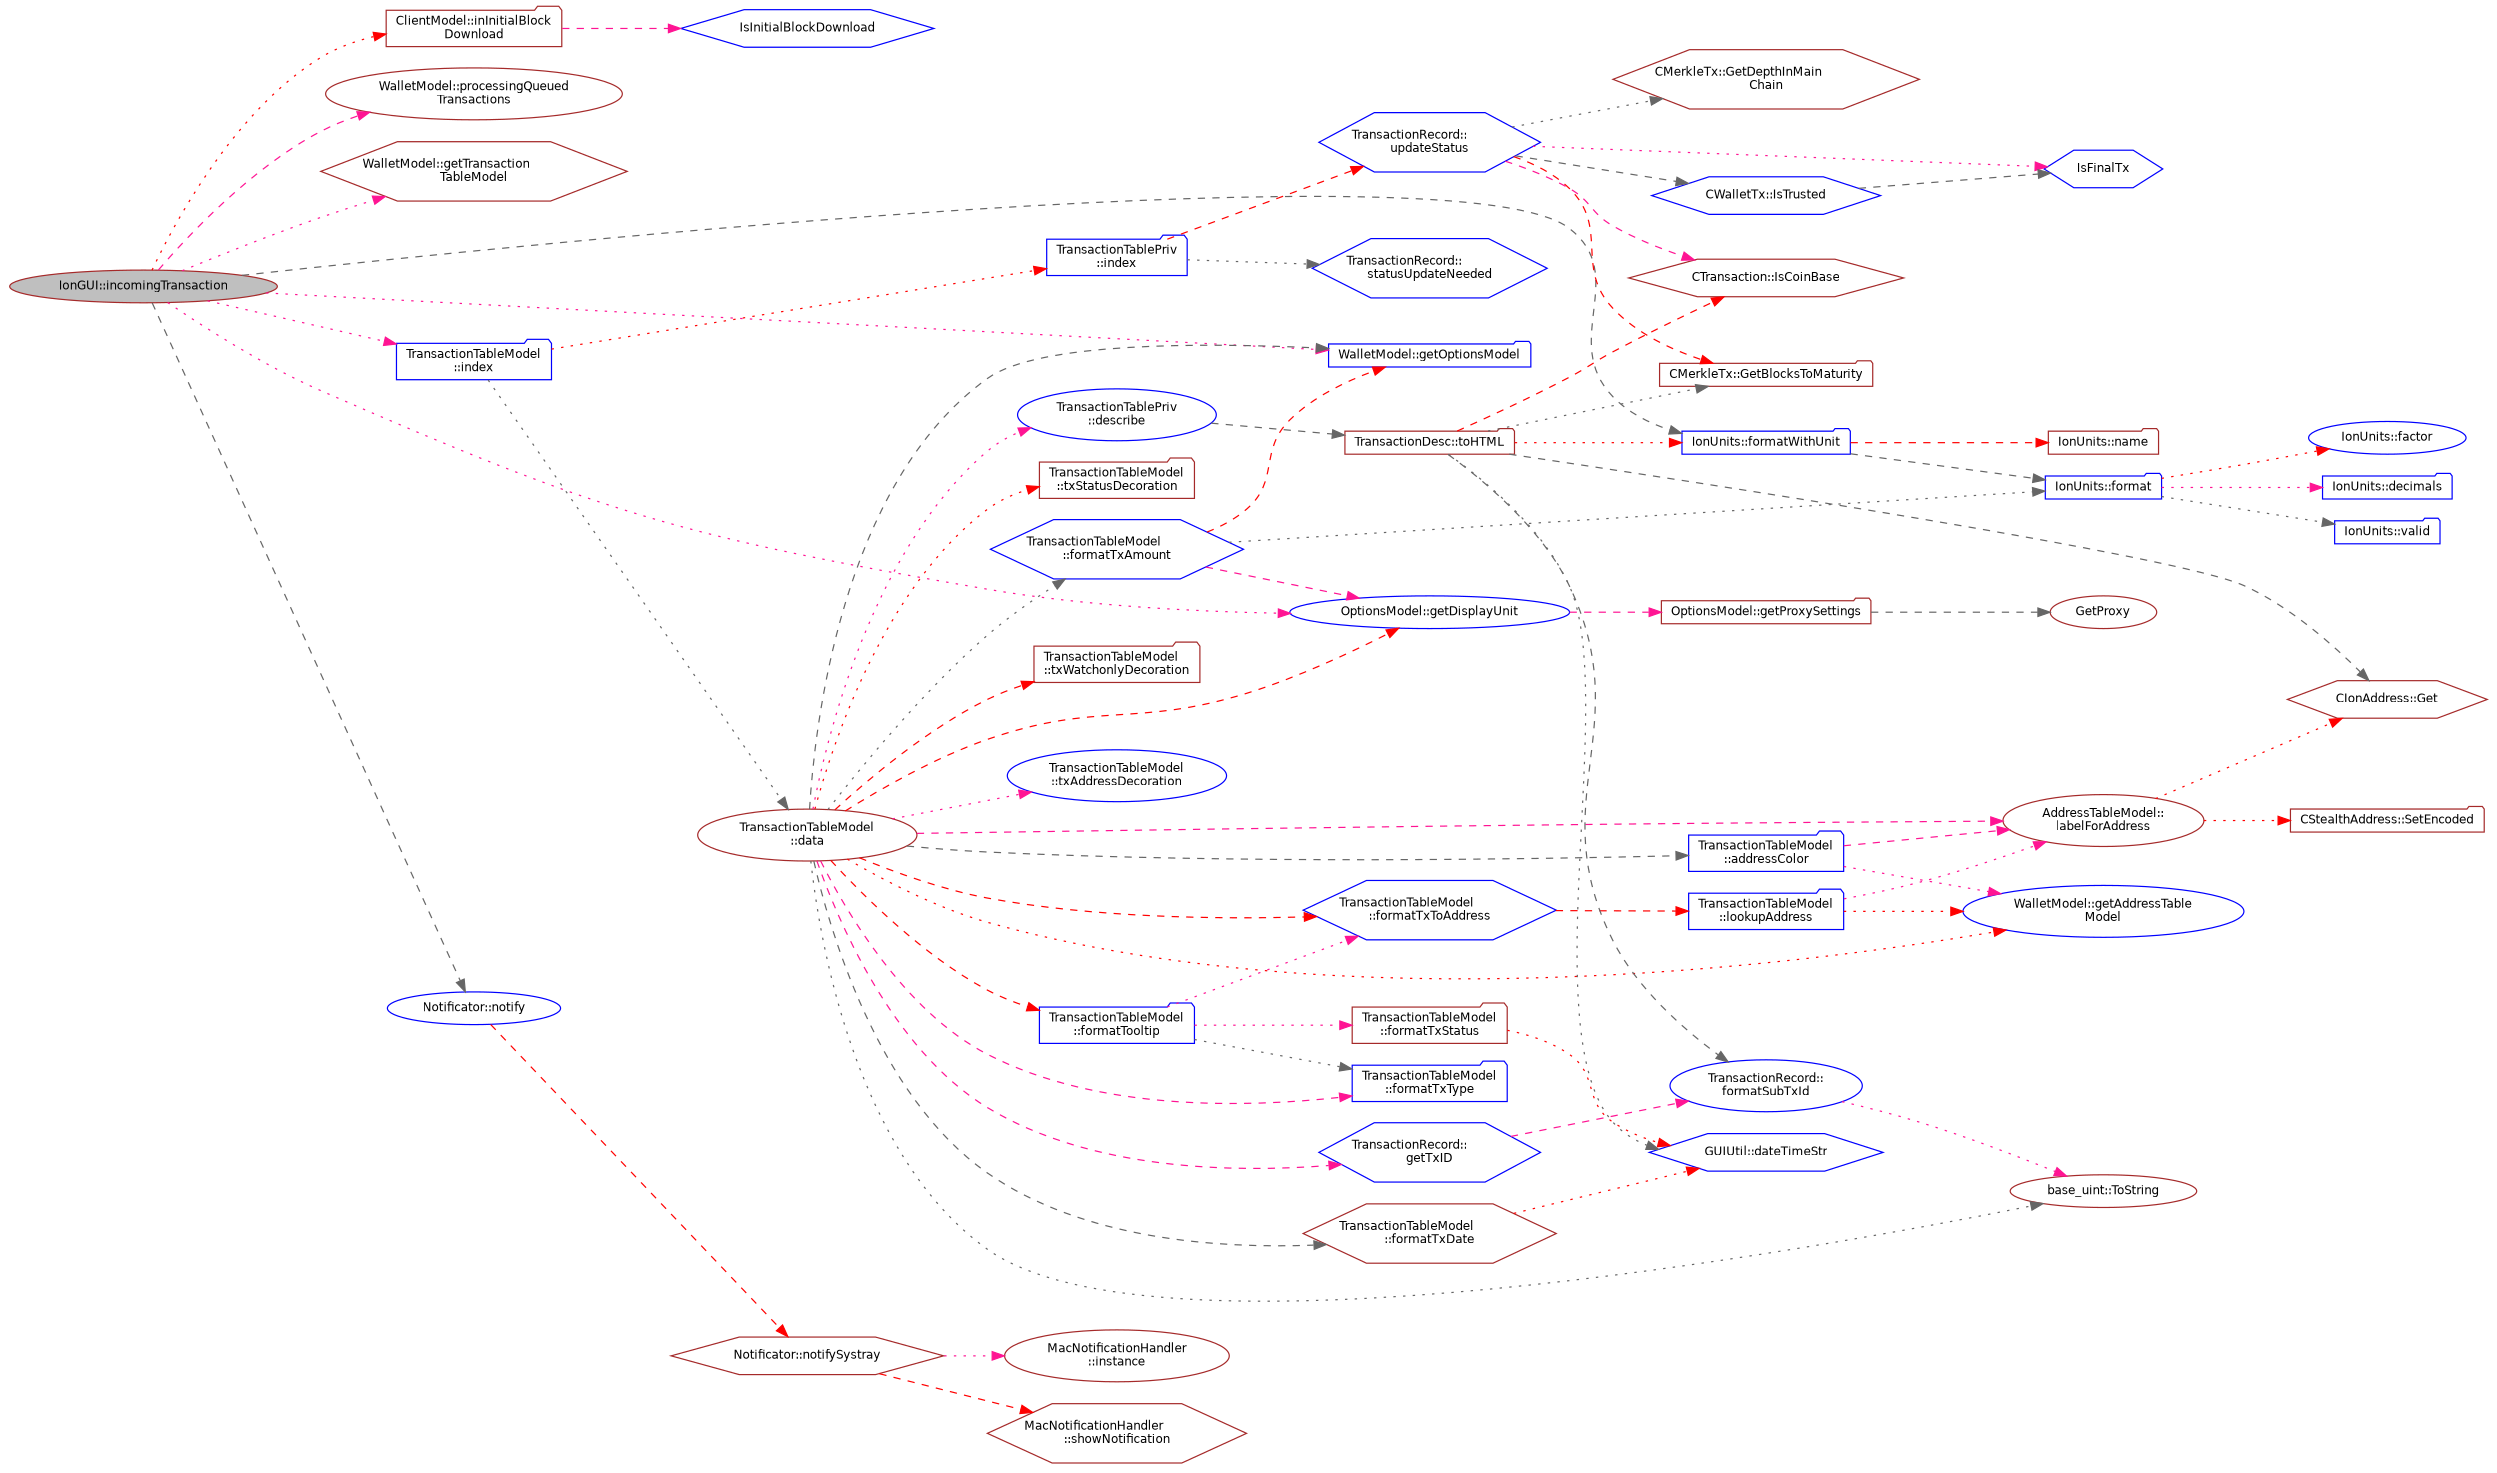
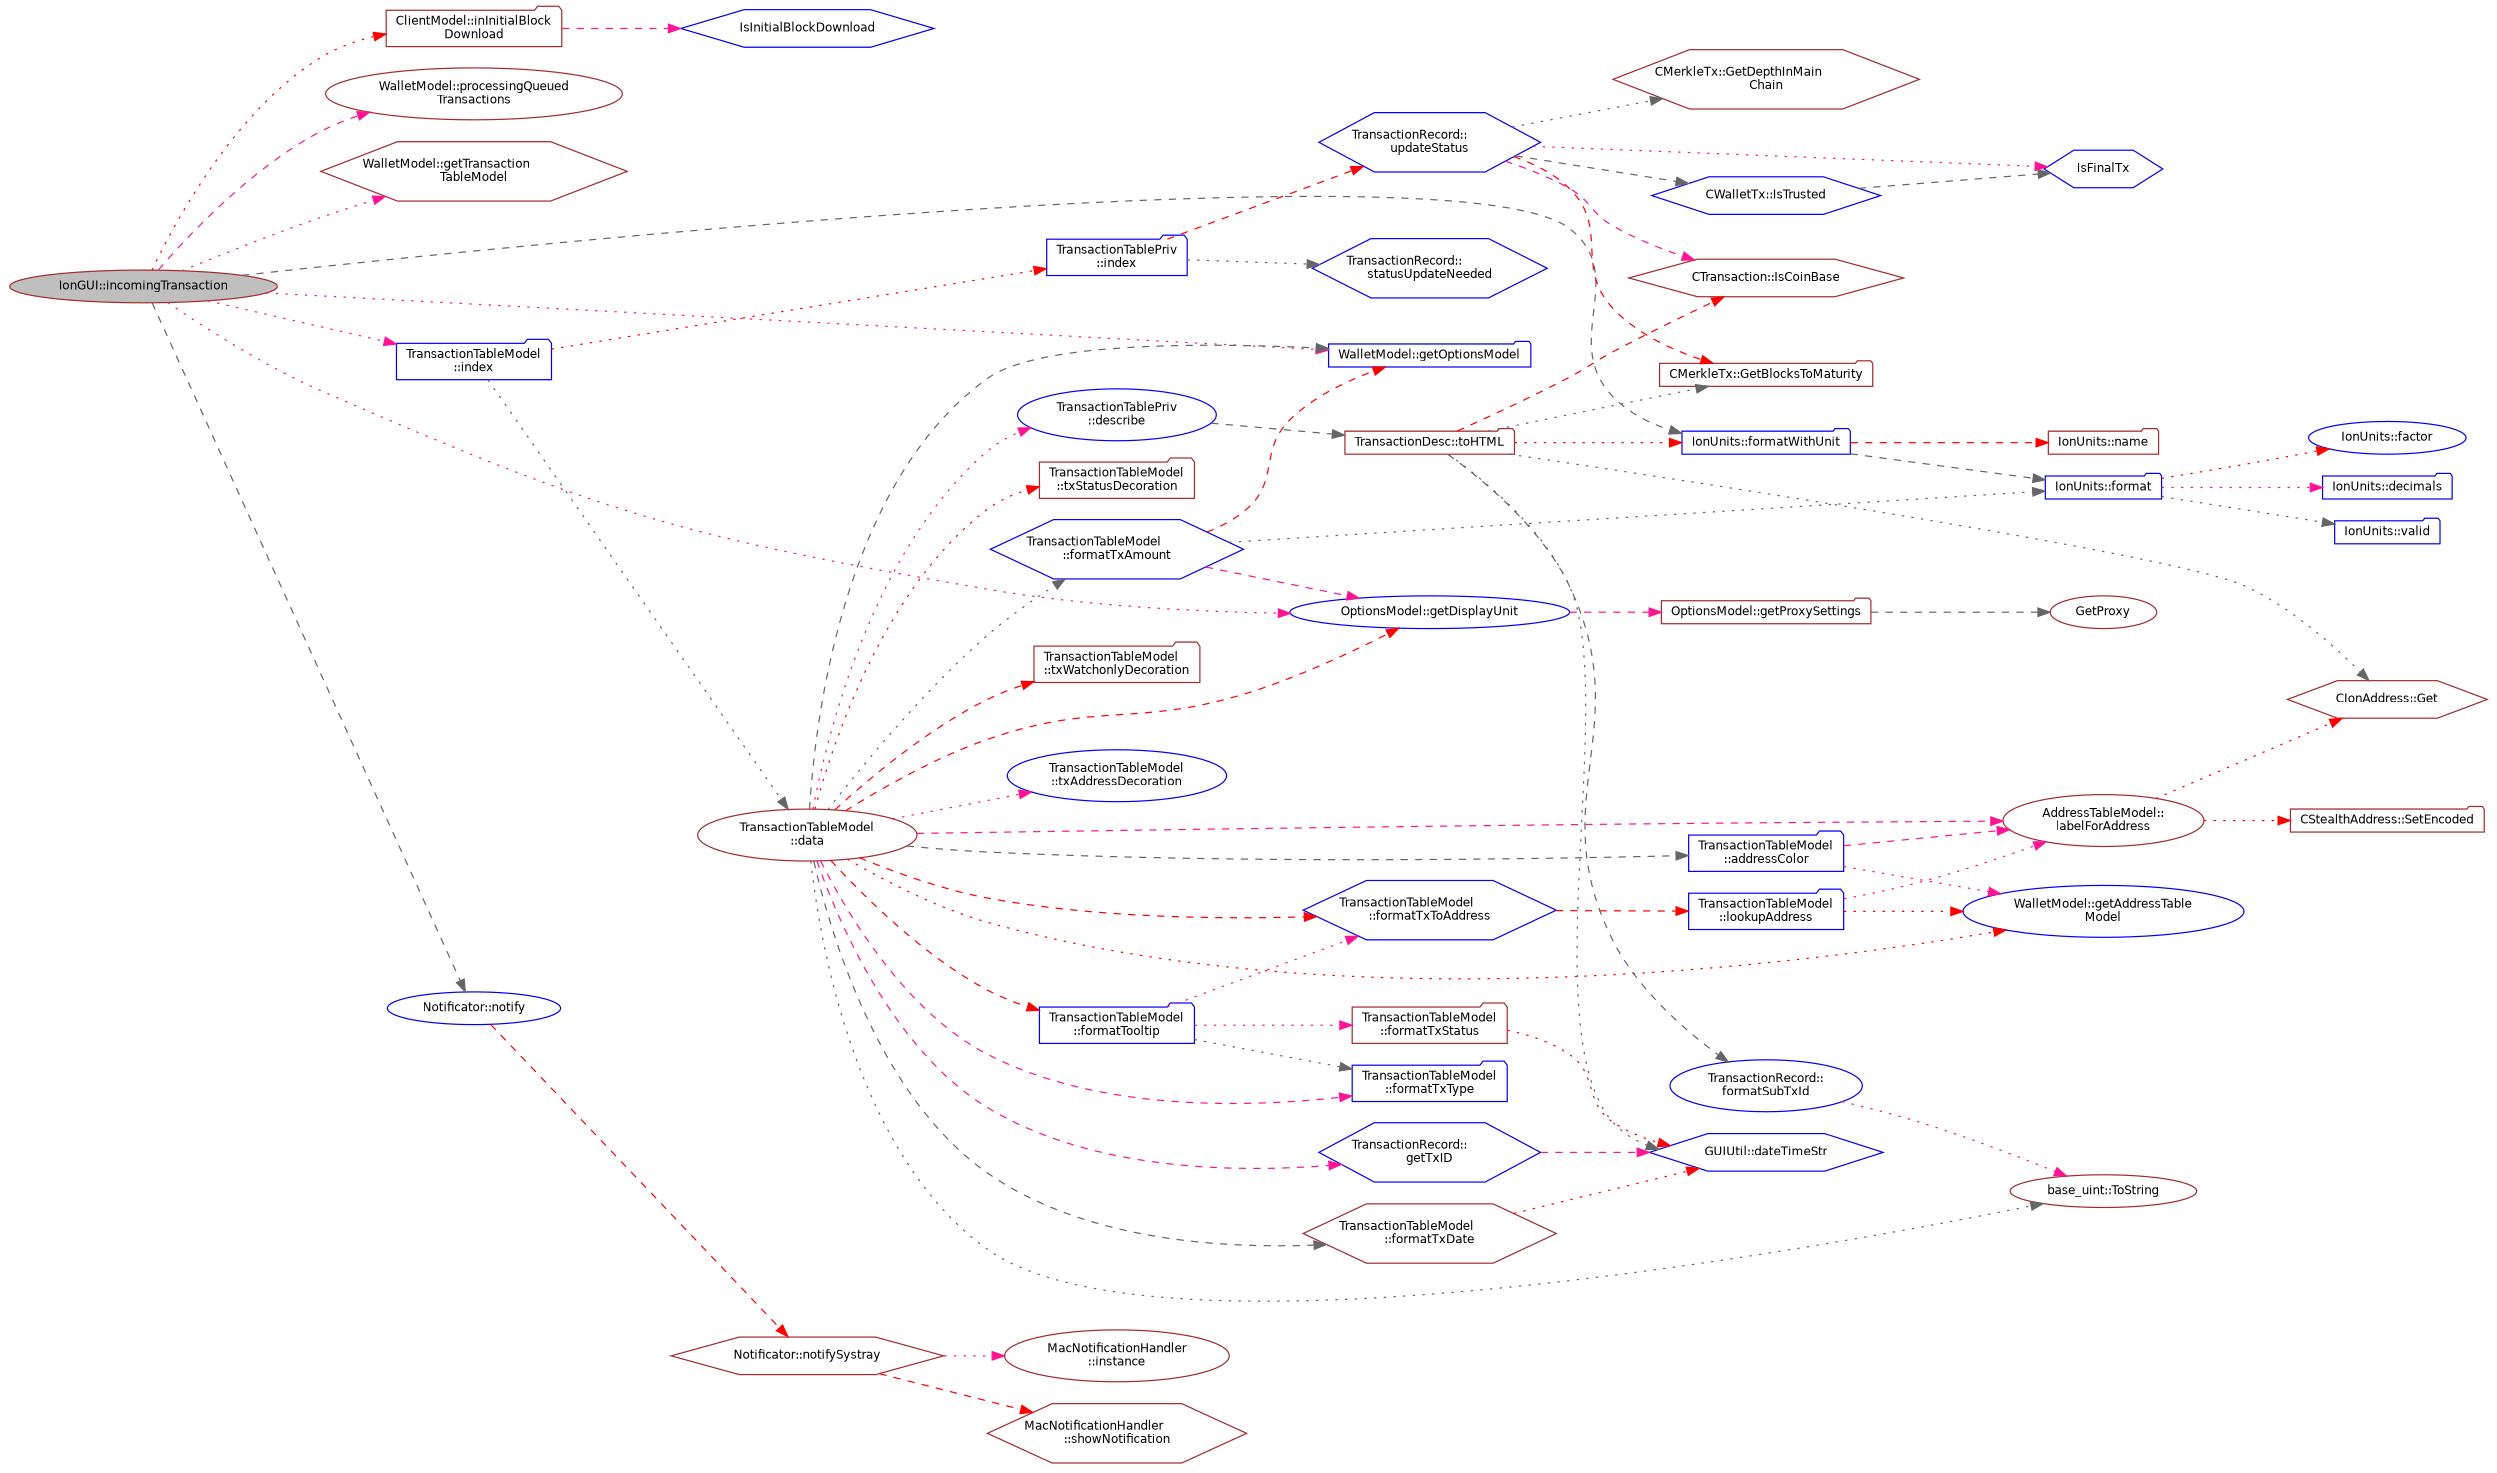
(1950, 524) -> (1950, 524)
(1594, 1120) -> (1589, 1152)
